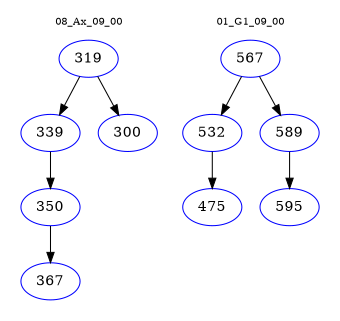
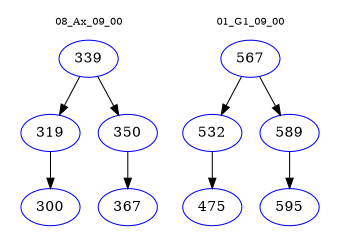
(72, 91) -> (72, 91)
